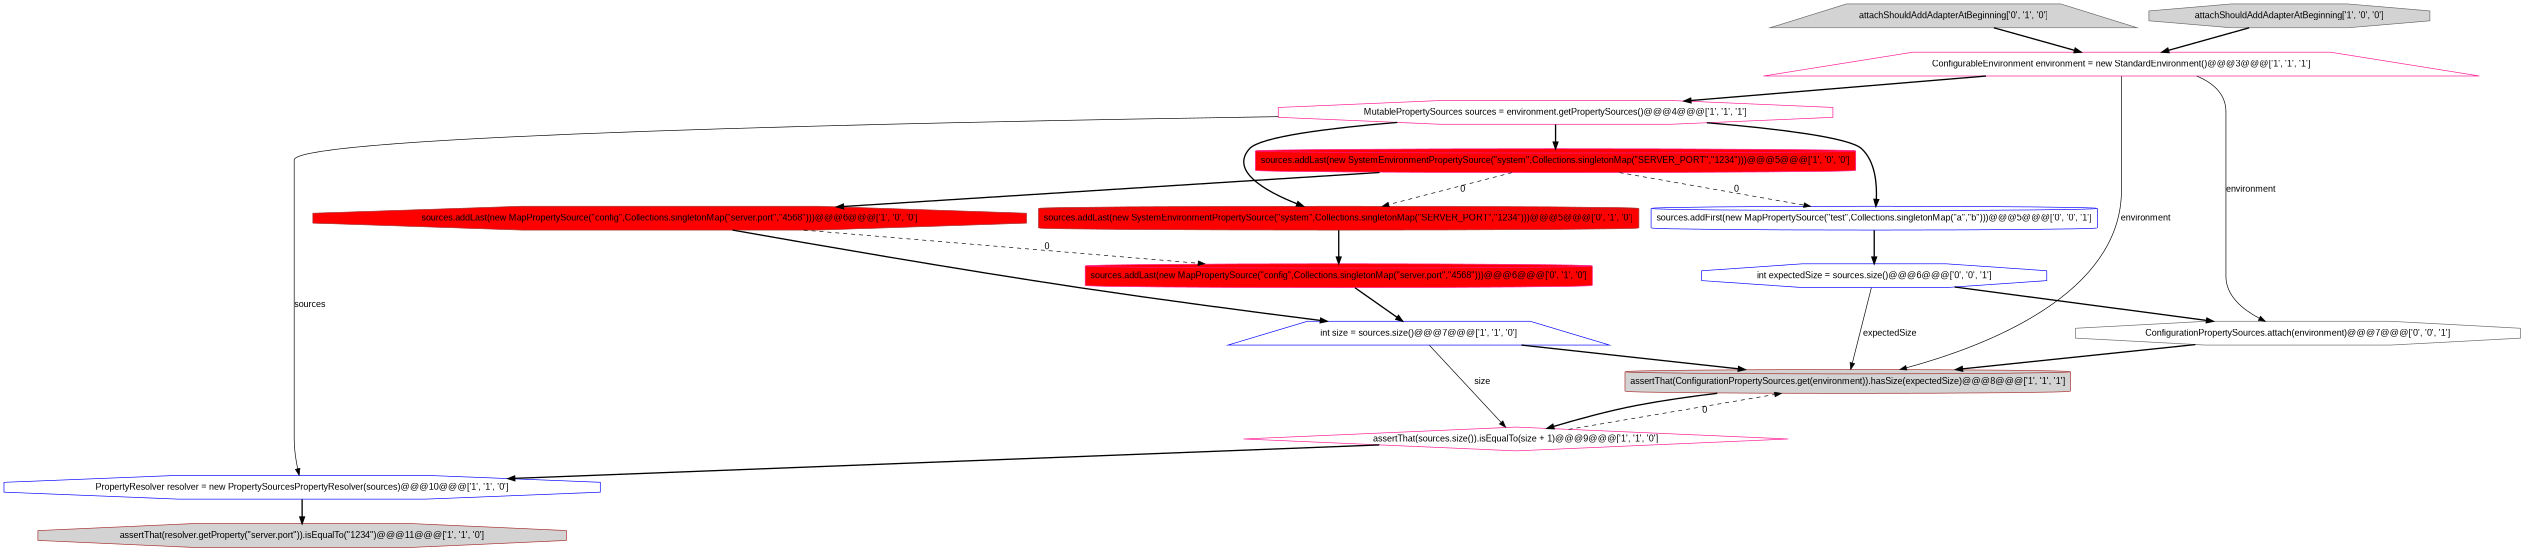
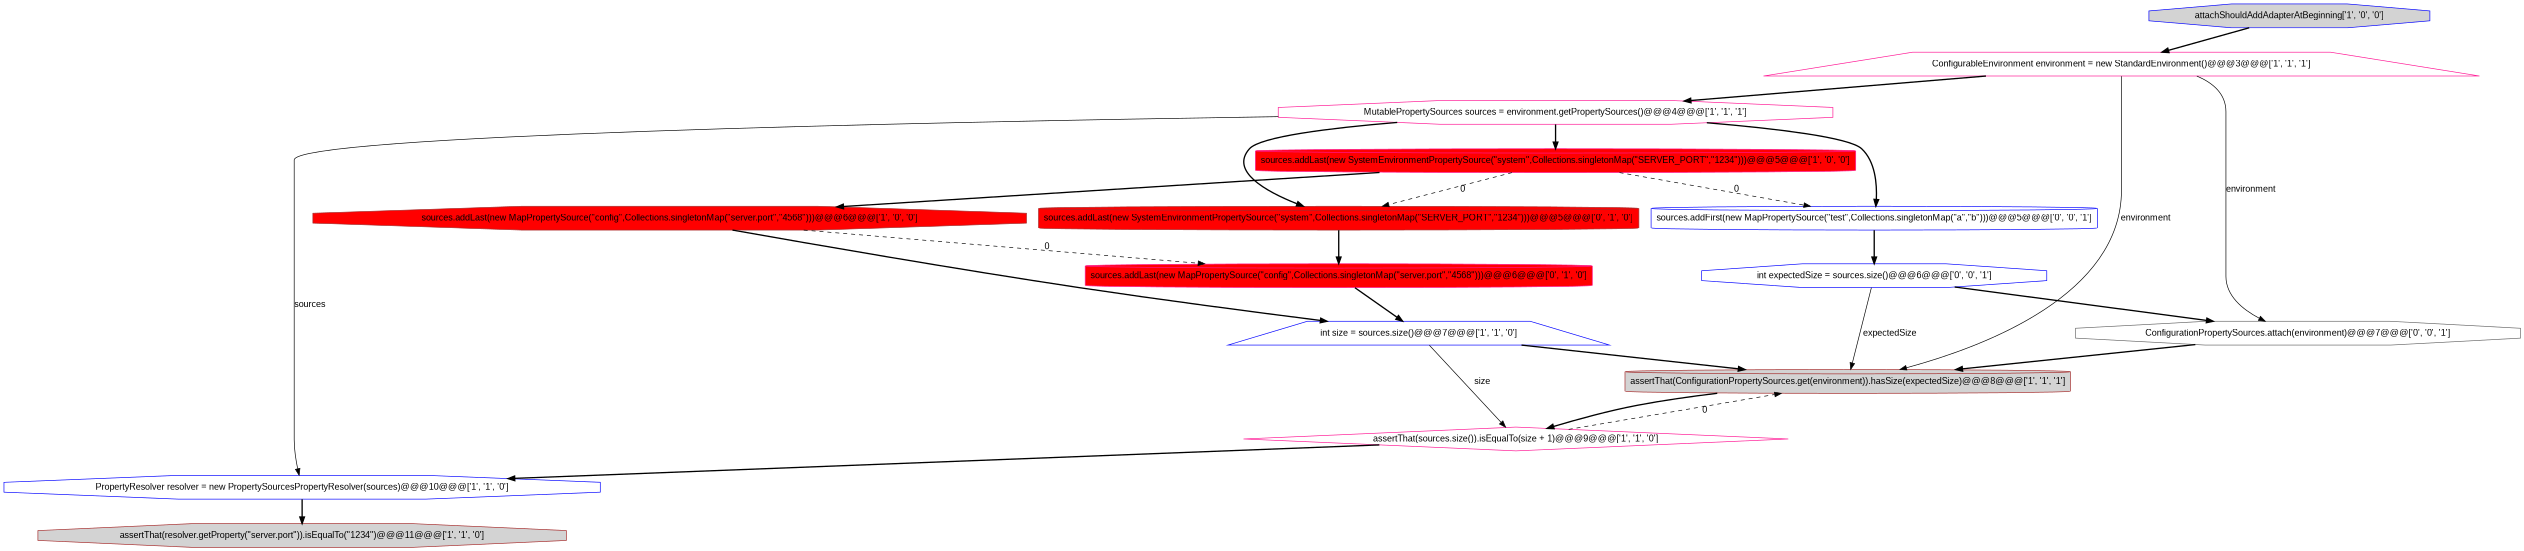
(1954, 16) -> none
(2289, 16) -> (2289, 16)
